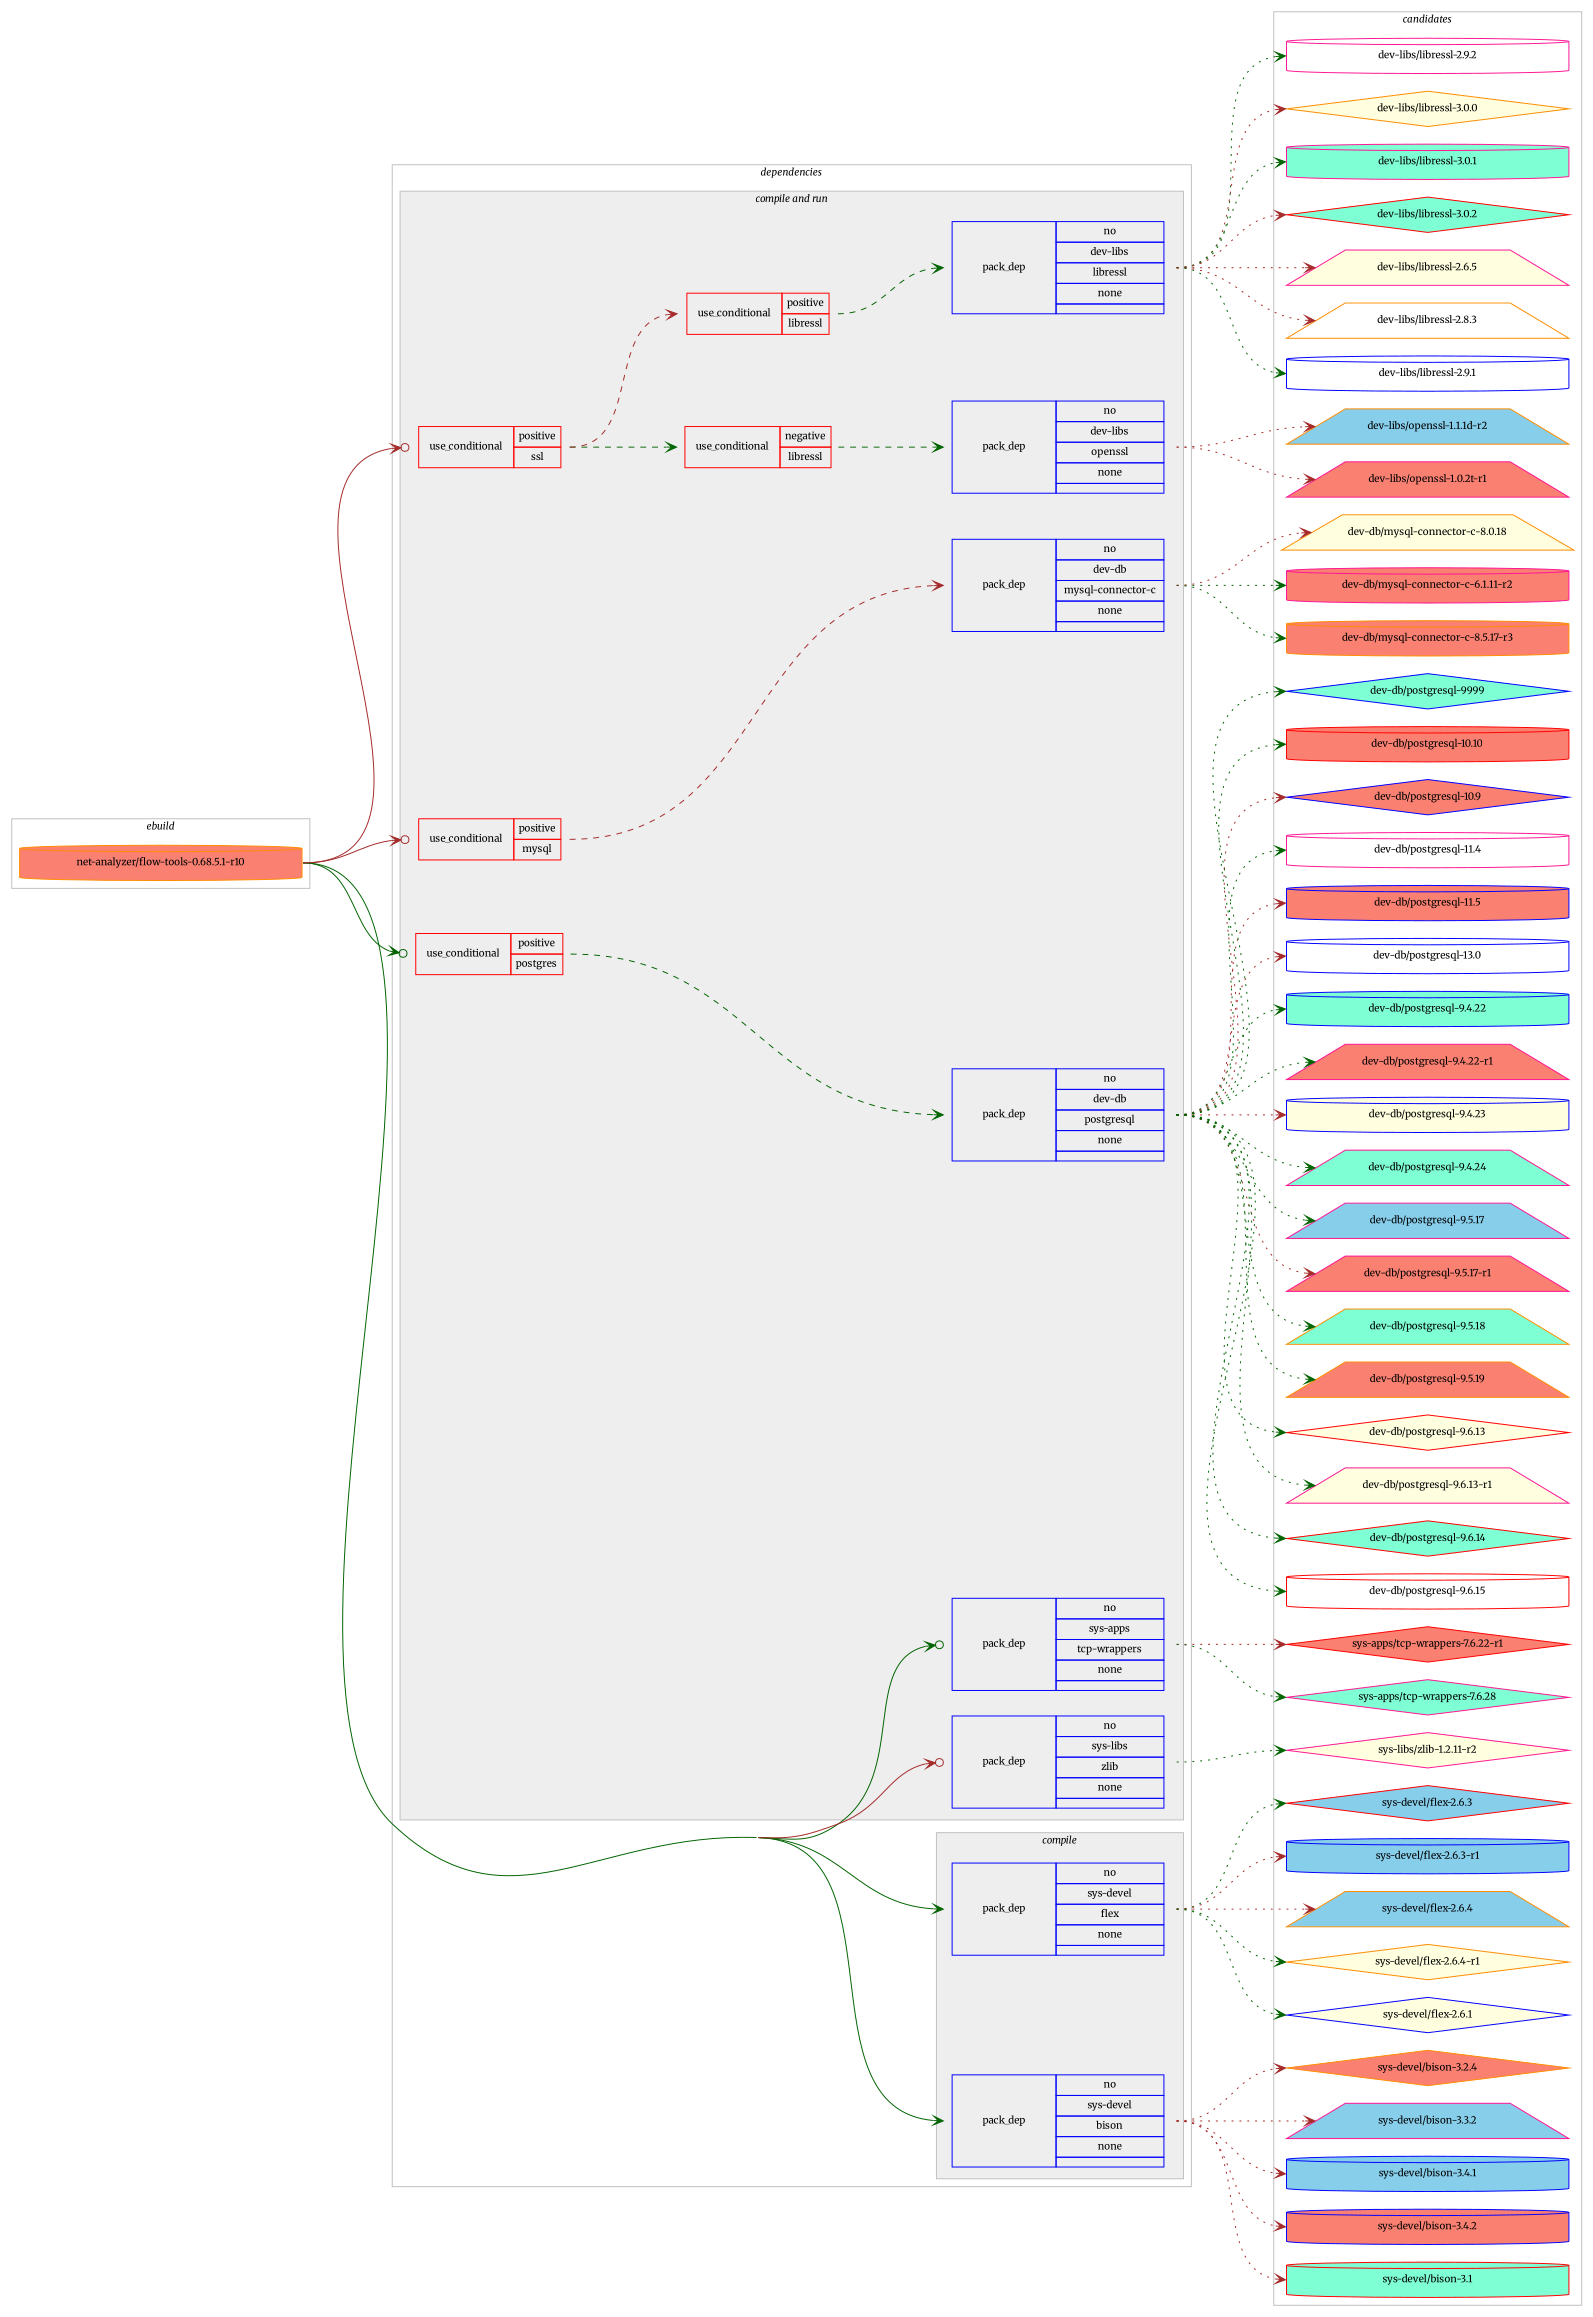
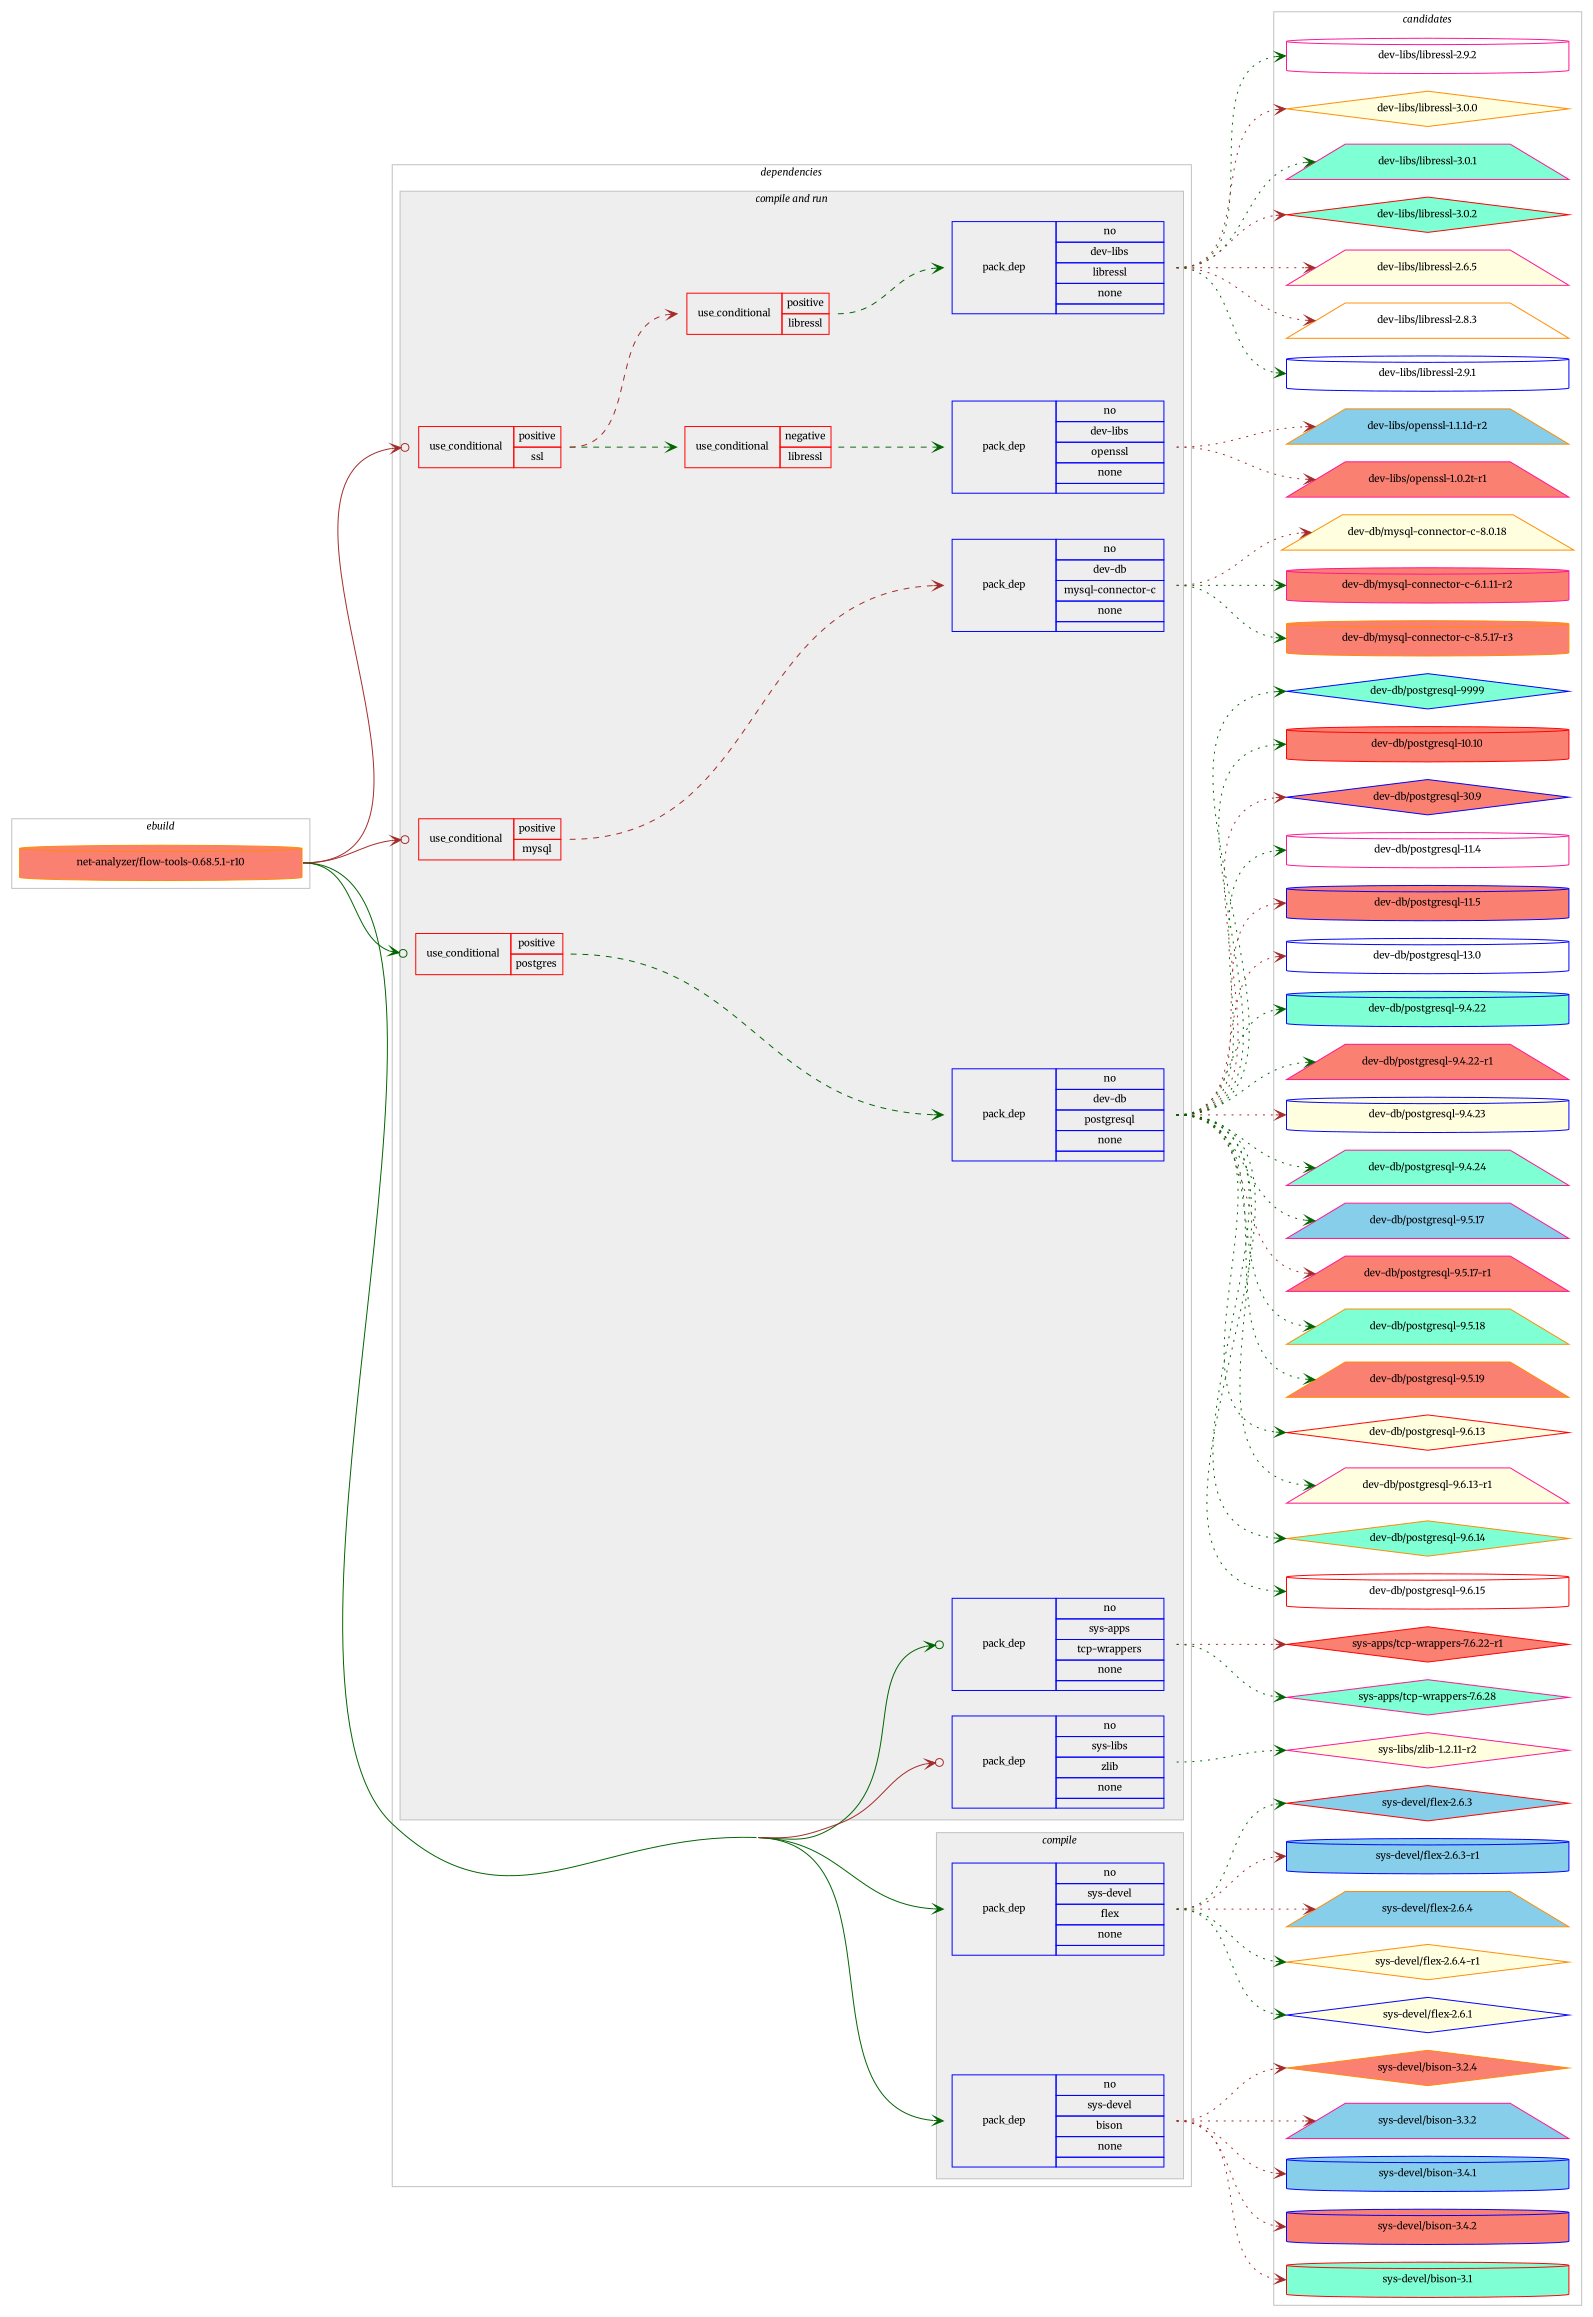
(1428, 162) -> (1428, 162)
(1428, 797) -> (1428, 797)
(1428, 1538) -> (1428, 1538)
